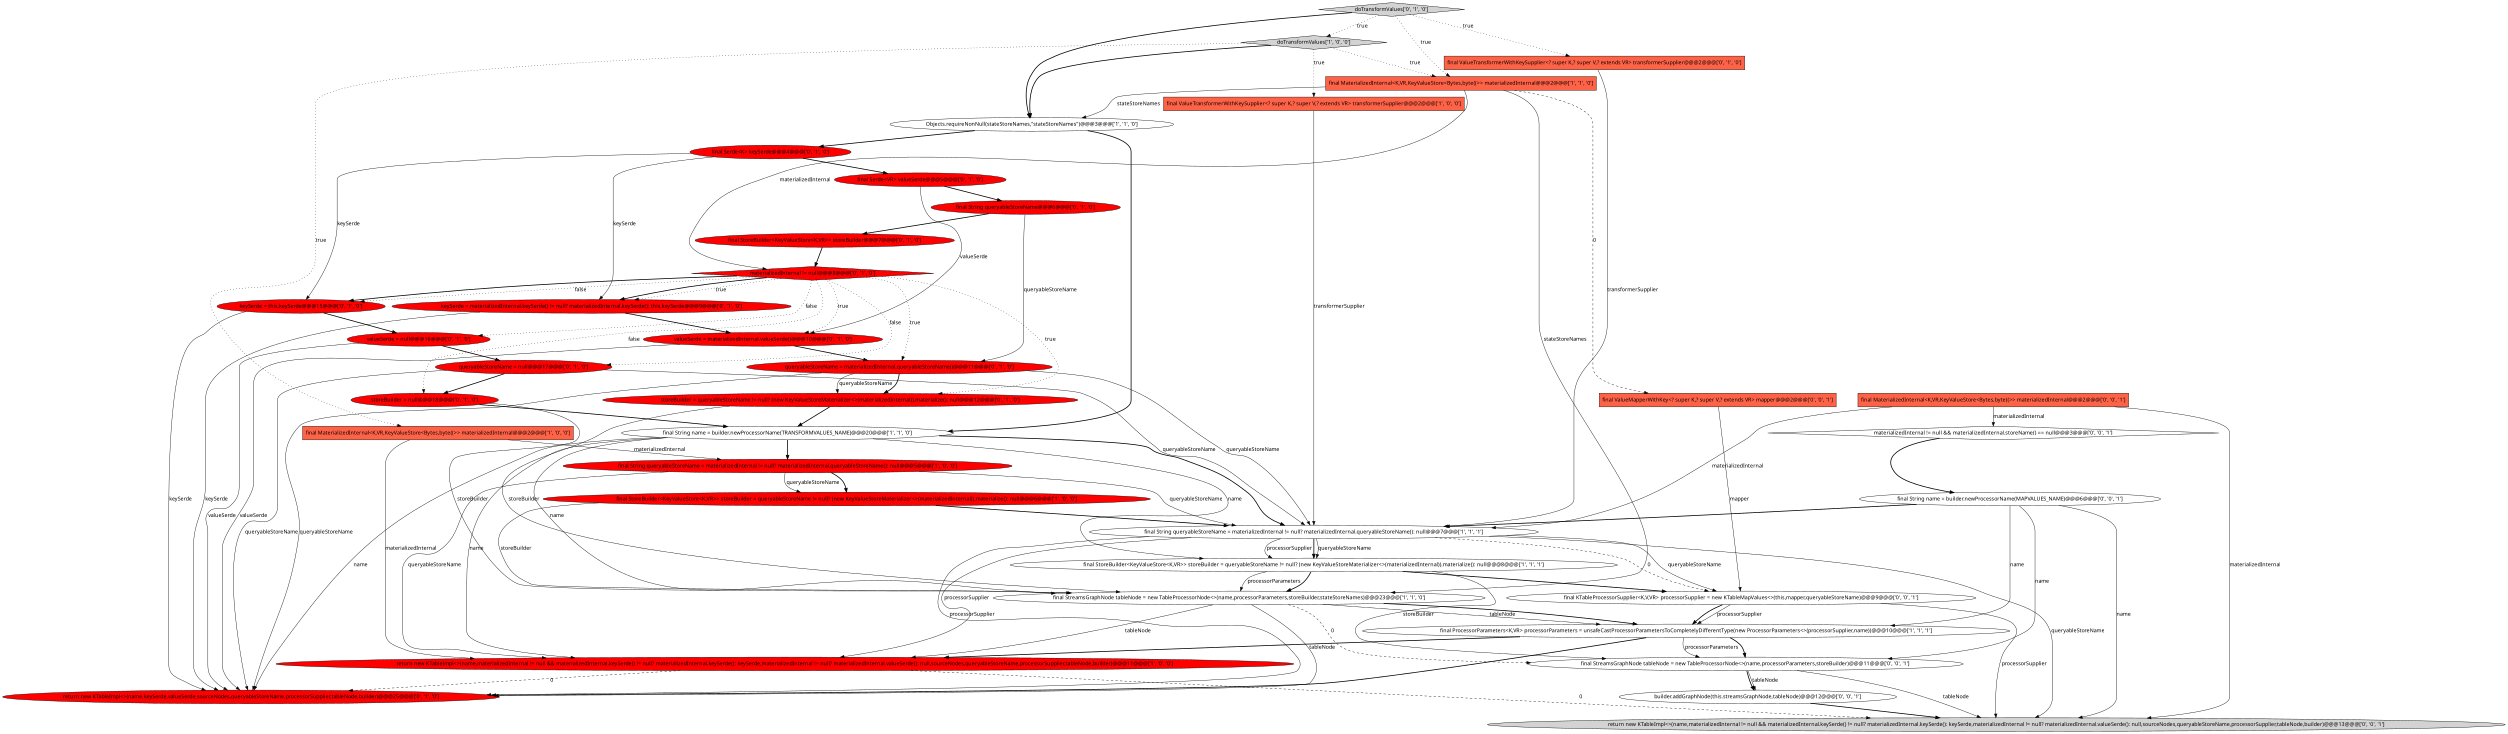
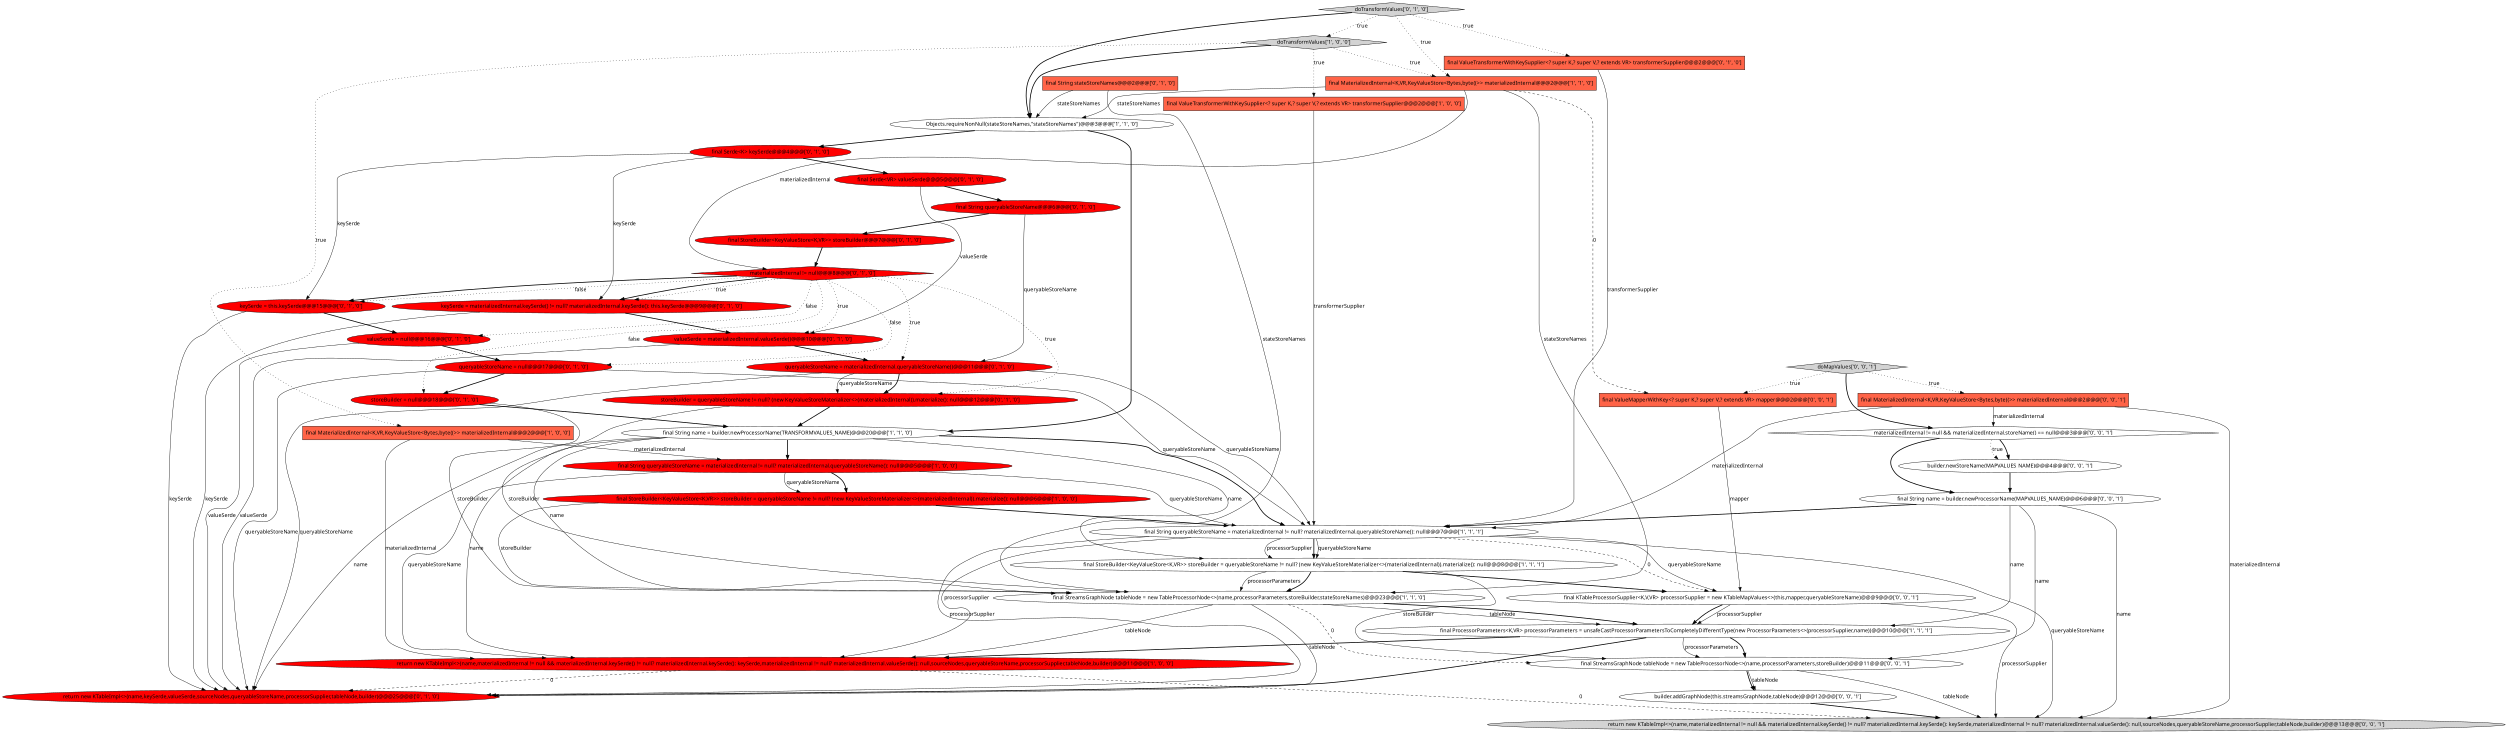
none -> (1110, 83)
none -> (1847, 367)
none -> (2010, 466)
